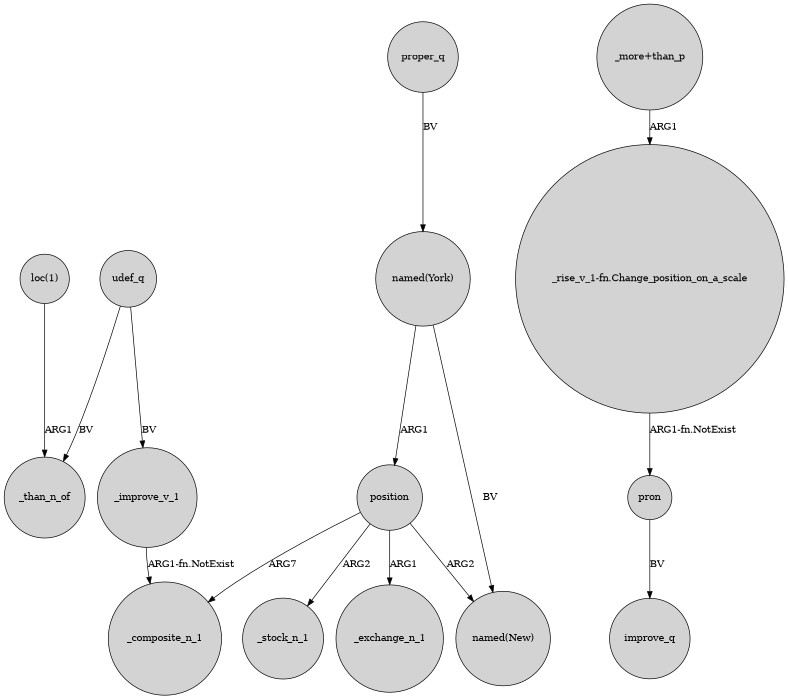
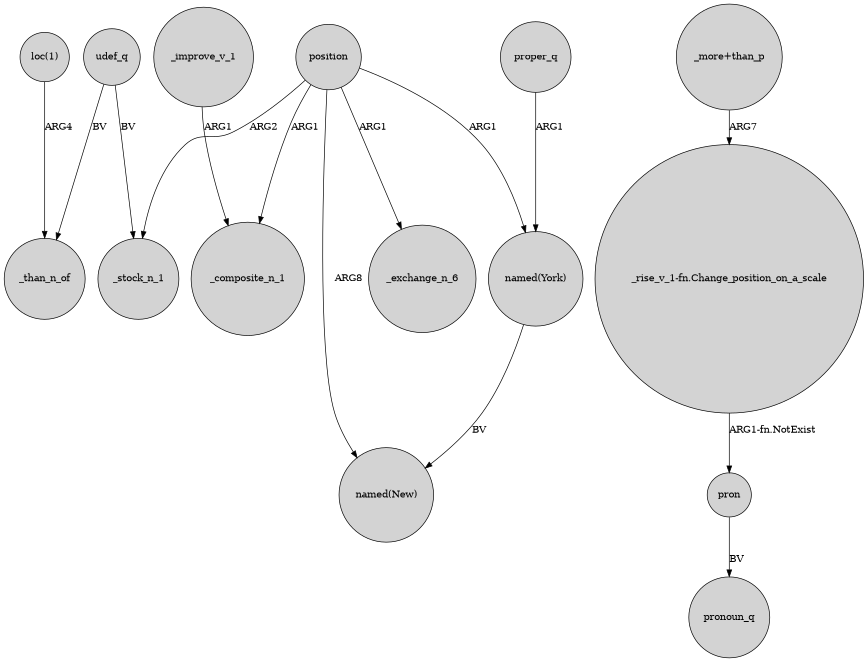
(430, 127) -> (550, 127)
(664, 127) -> (743, 127)
(136, 374) -> (124, 158)
(406, 392) -> (463, 126)
(59, 430) -> (59, 127)
(191, 565) -> (218, 127)
(283, 565) -> (305, 127)
(461, 565) -> (349, 279)
(390, 639) -> (422, 279)
(650, 639) -> (729, 617)
